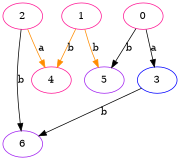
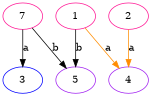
(143, 16) -> (23, 16)
(90, 45) -> (76, 44)
(71, 48) -> (108, 48)
(51, 80) -> (129, 80)
(23, 144) -> none
